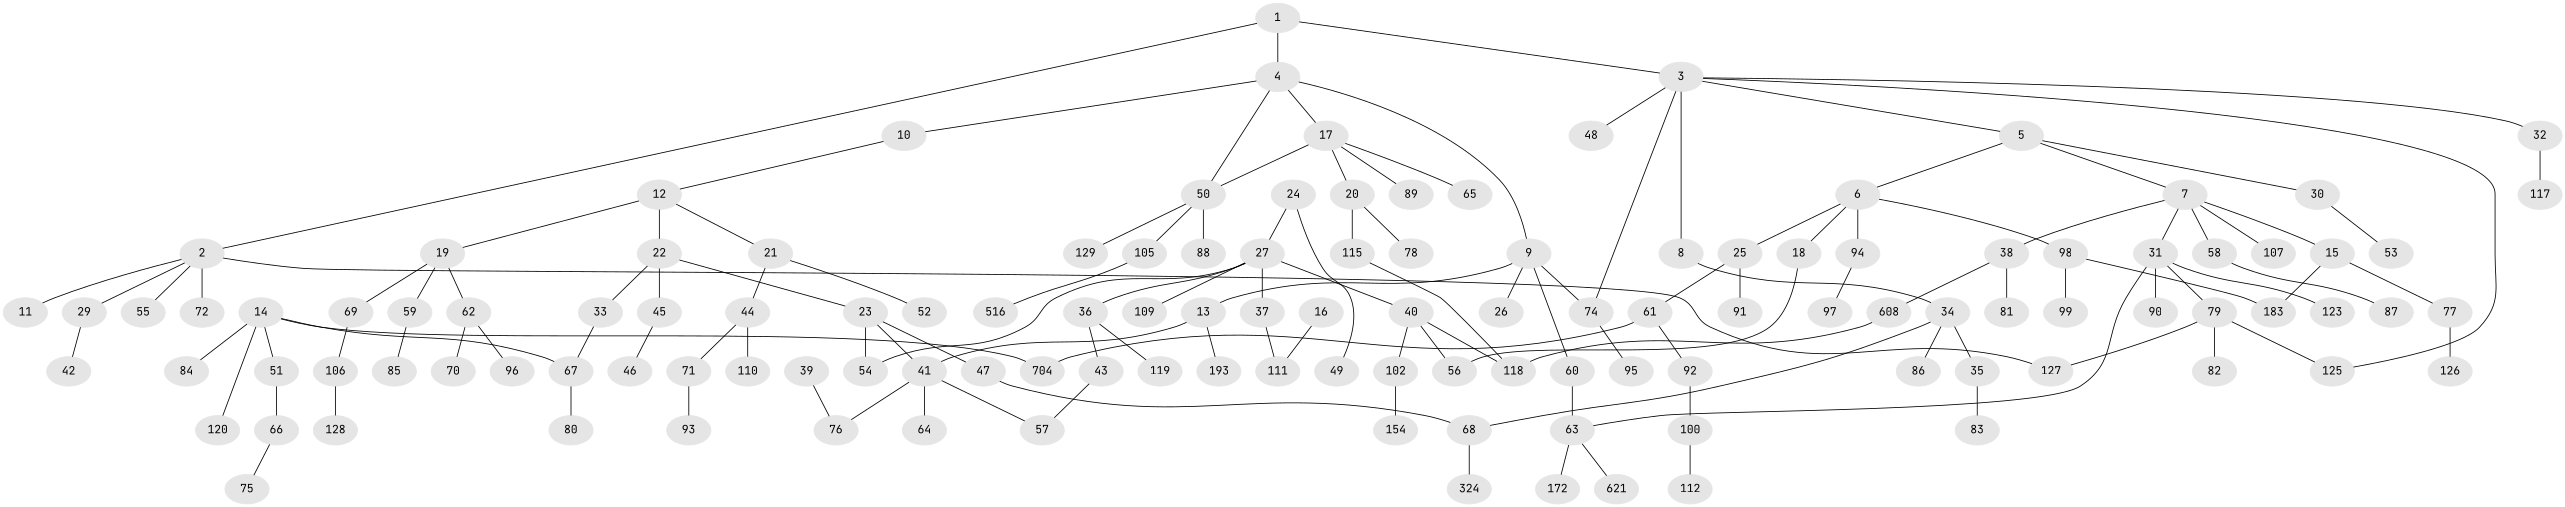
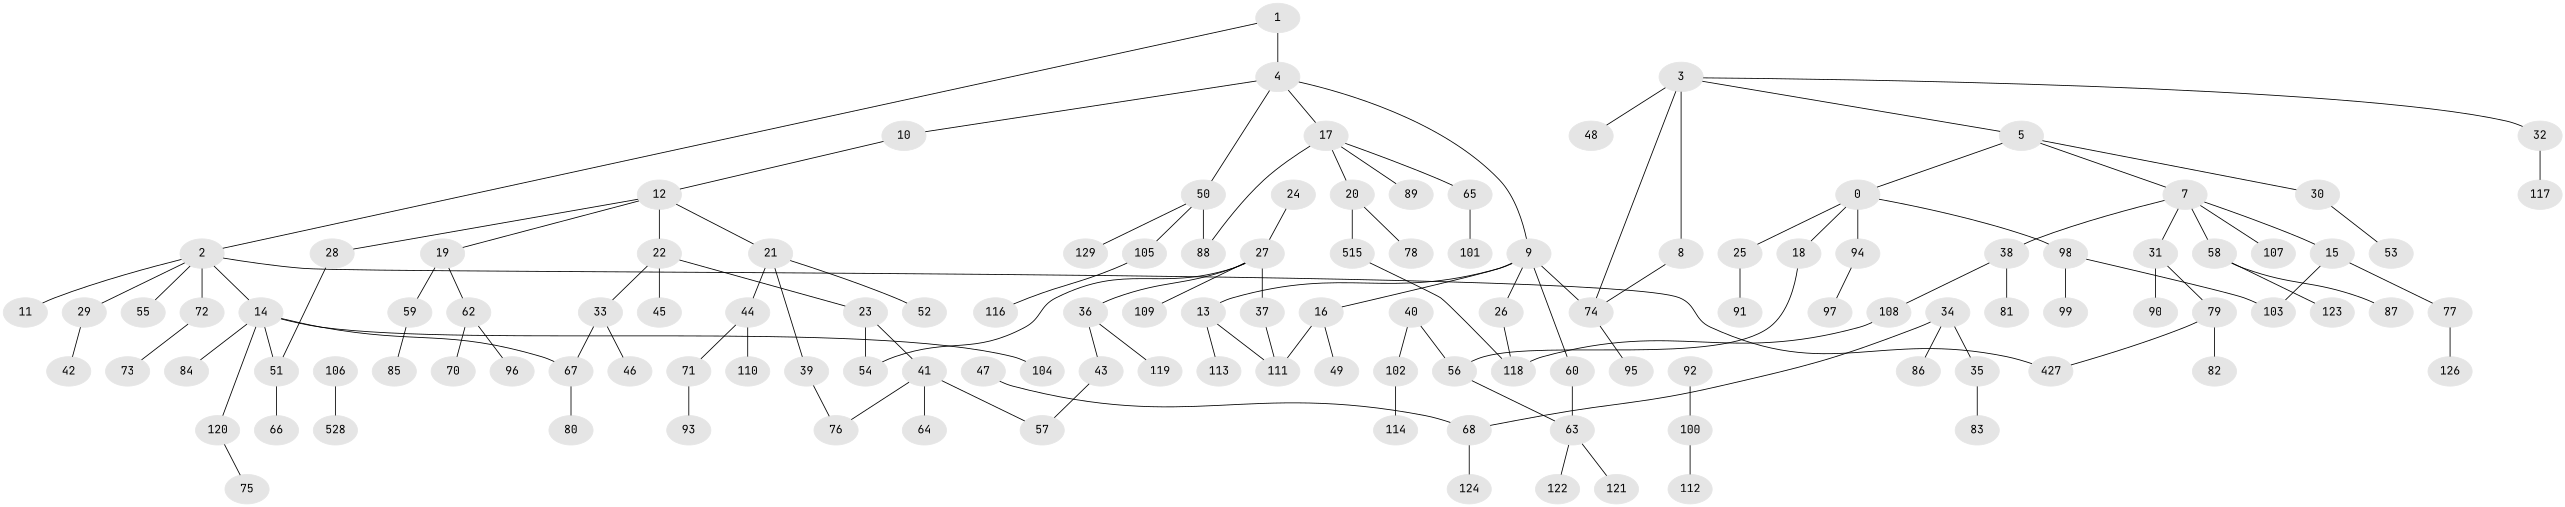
(1479, 47) -> none
(1265, 165) -> (1256, 188)
(1858, 195) -> (1858, 195)
none -> (332, 254)
(1352, 254) -> (1352, 254)
none -> (1470, 254)
(1327, 274) -> (1329, 342)
none -> (231, 283)
(1814, 283) -> (1636, 283)
(2244, 283) -> (2273, 283)
(1353, 290) -> none
none -> (1410, 291)
(351, 312) -> none
(996, 312) -> (996, 312)
(1650, 312) -> none
(1889, 312) -> (1889, 312)
(2273, 312) -> (2273, 312)
none -> (789, 313)
(916, 338) -> none
(645, 342) -> (615, 342)
(1064, 342) -> (1241, 342)
(1462, 342) -> (1507, 342)
none -> (128, 371)
(1042, 371) -> (1042, 371)
(1219, 371) -> (1219, 371)
(2051, 371) -> (2051, 371)
(2332, 371) -> none
(1907, 407) -> (1513, 401)
(335, 430) -> (335, 430)
(1396, 430) -> (1396, 430)
(262, 460) -> (232, 460)
(1469, 489) -> (1469, 489)
(1558, 489) -> (1558, 489)
(1616, 489) -> (1616, 489)
